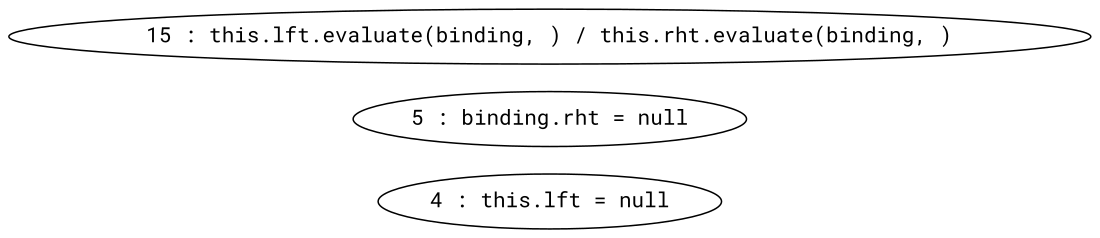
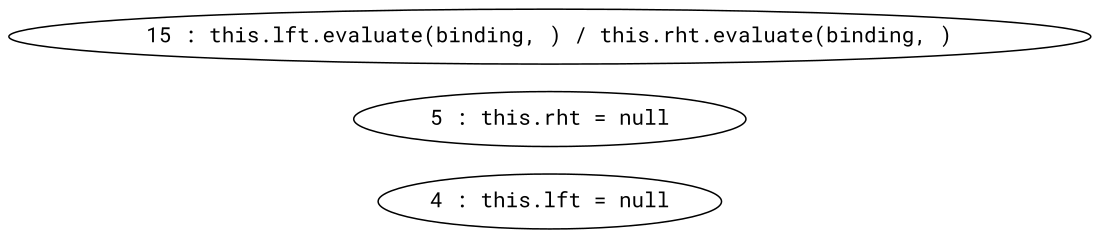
(550, 119) -> (550, 119)
